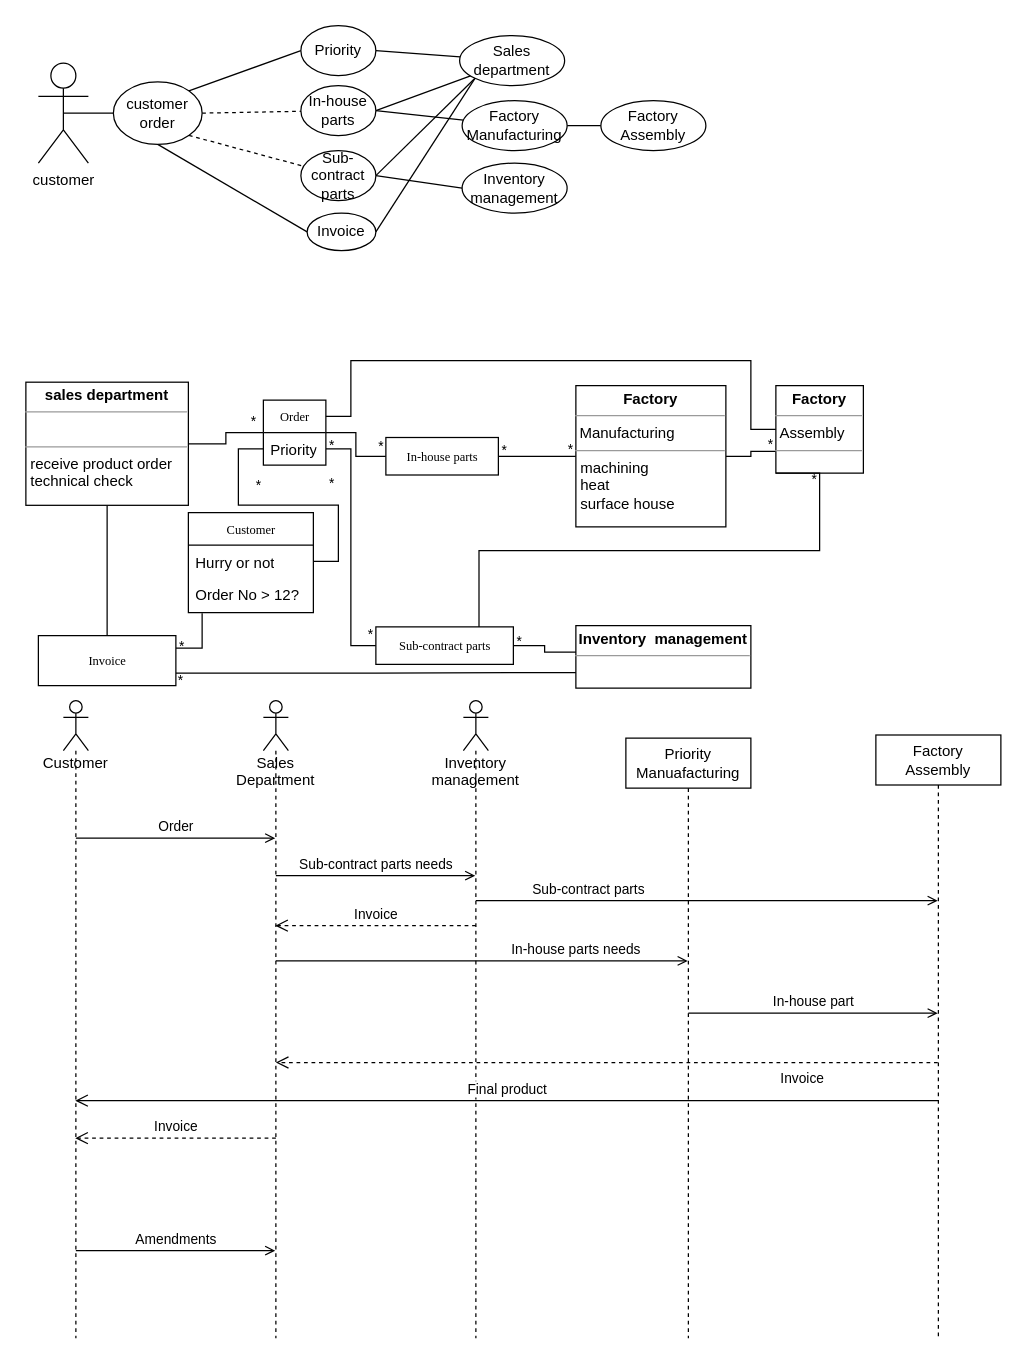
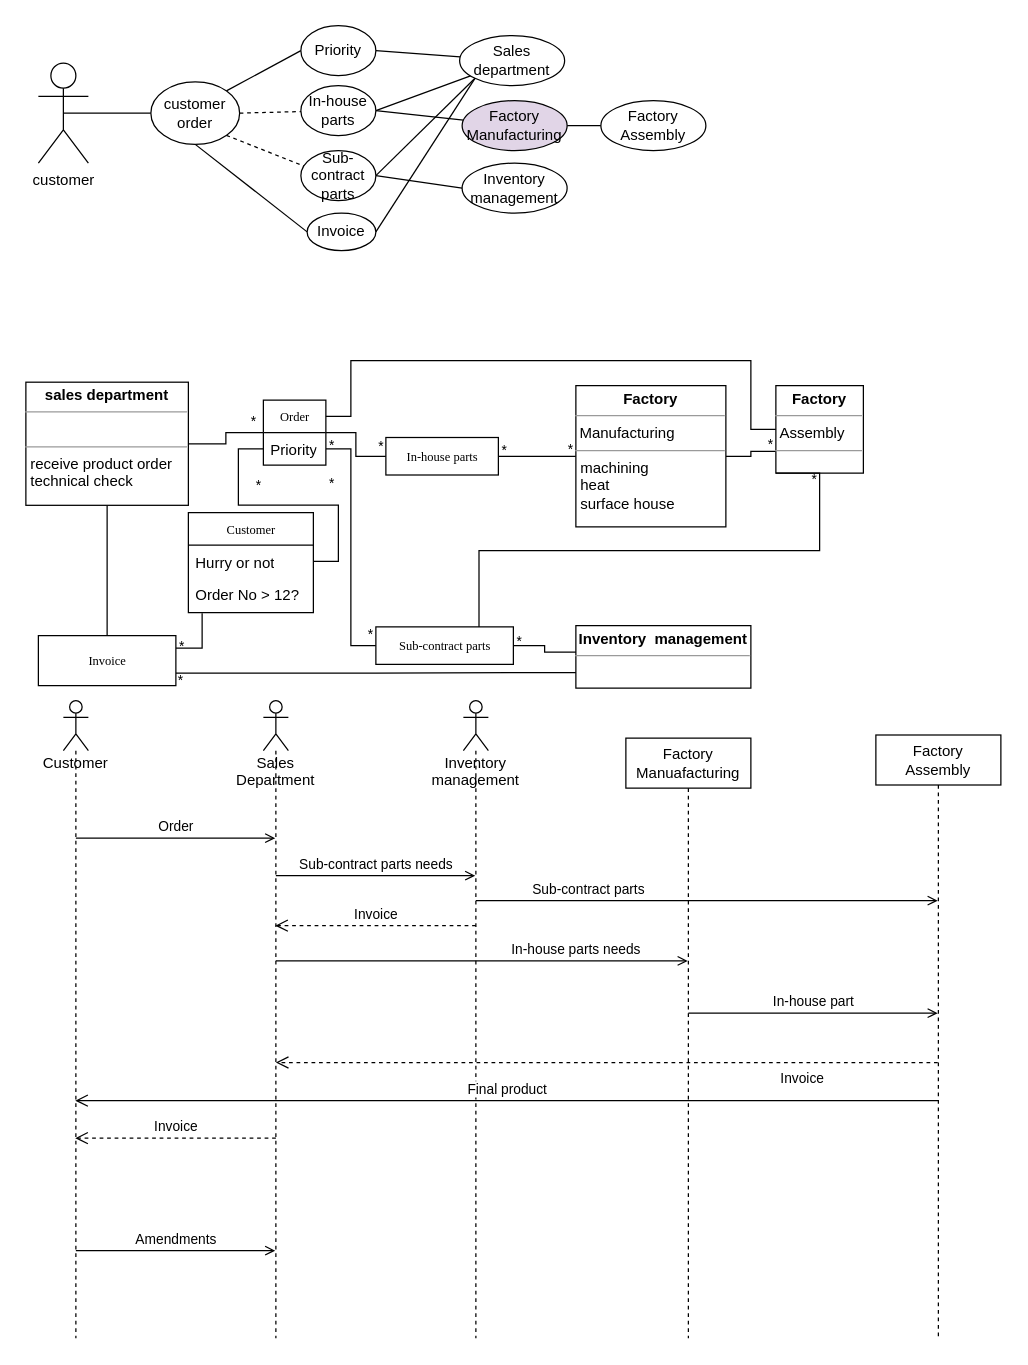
(158, 113) -> (195, 113)
(514, 126) -> (514, 126)
(688, 763) -> (688, 763)
